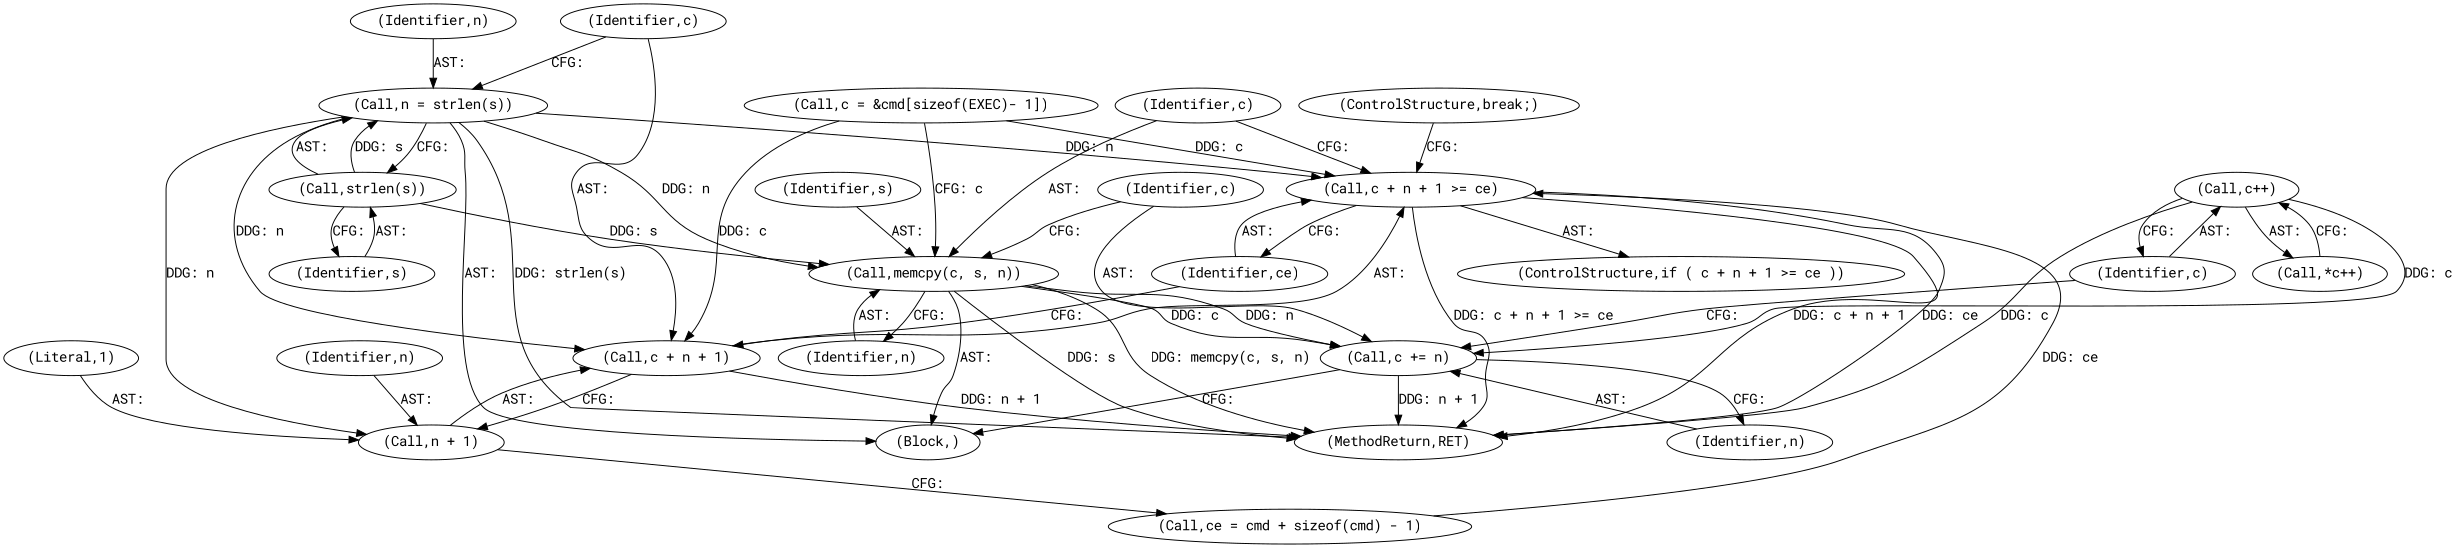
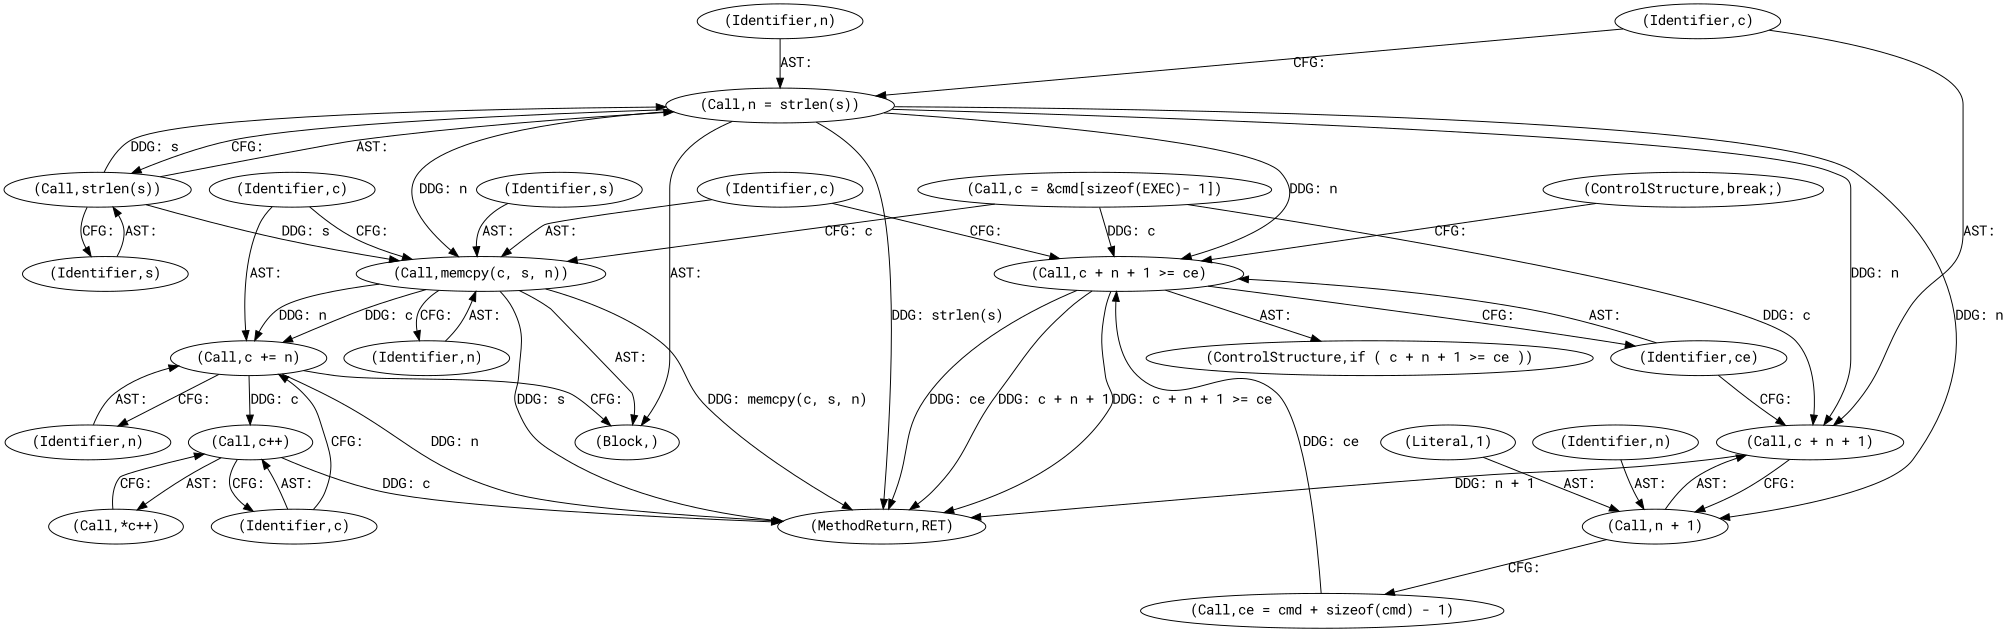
(2020, 306) -> (249, 395)
(1085, 325) -> none
(1439, 400) -> (455, 442)
